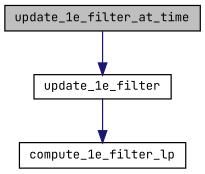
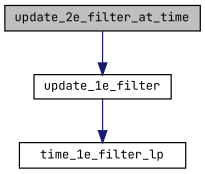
(103, 18) -> (103, 18)
(103, 155) -> (103, 155)
